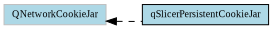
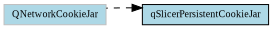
(129, 21) -> (119, 8)
